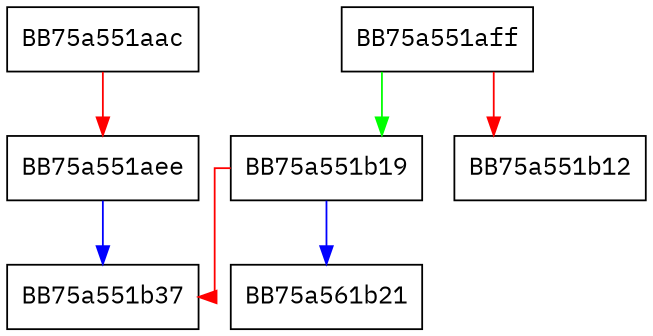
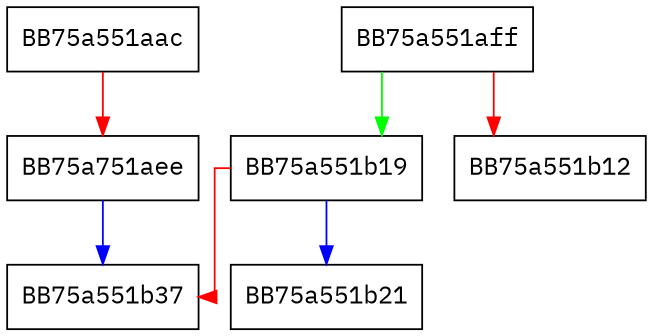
(103, 168) -> (103, 168)
(326, 297) -> (326, 297)
